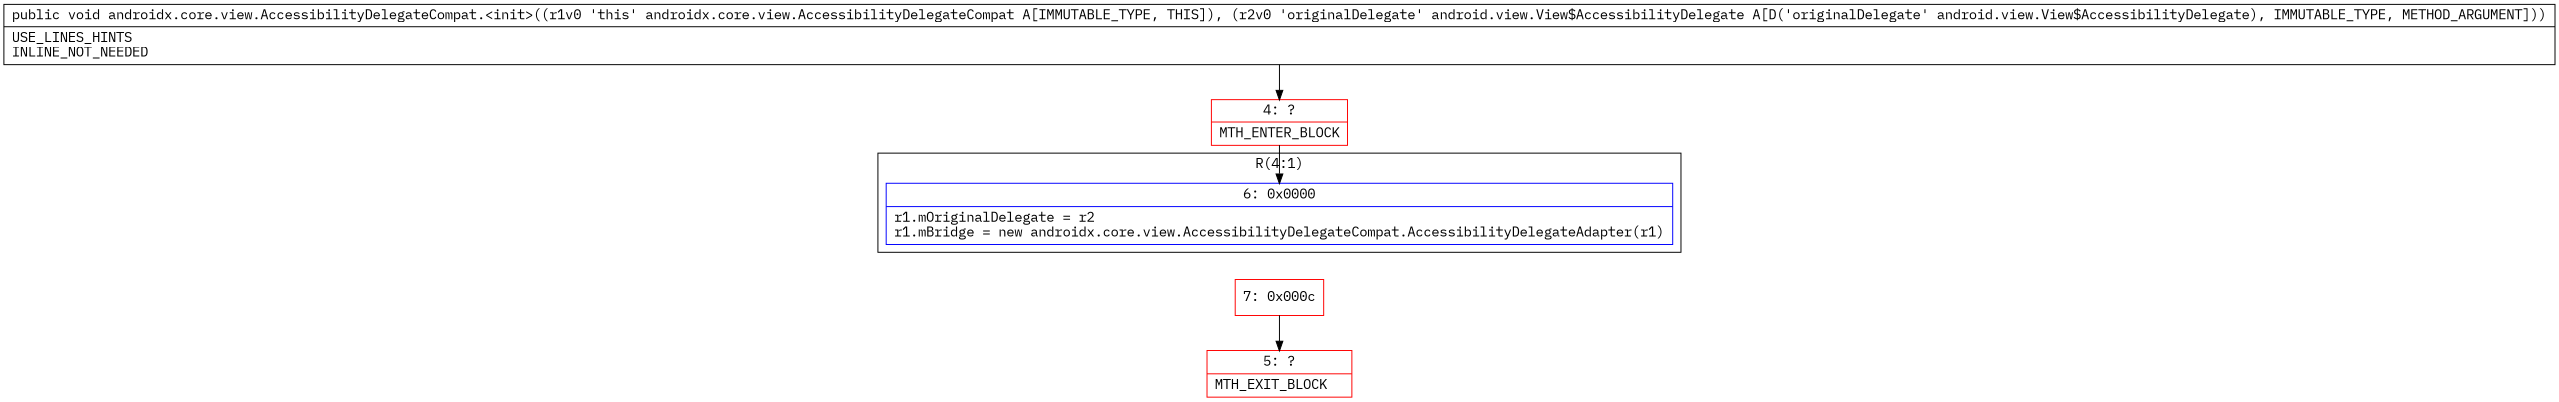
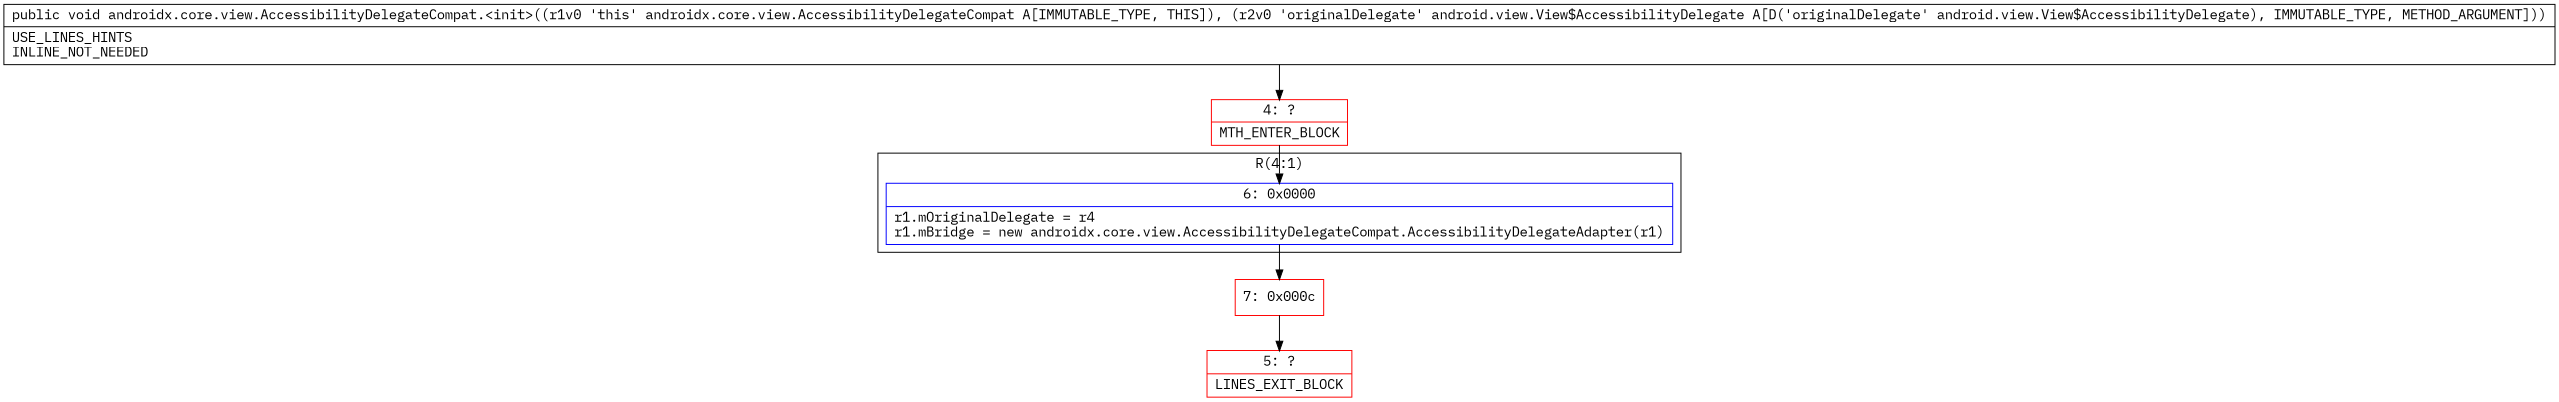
(995, 218) -> (995, 218)
none -> (1279, 258)
(1271, 385) -> (1279, 385)
